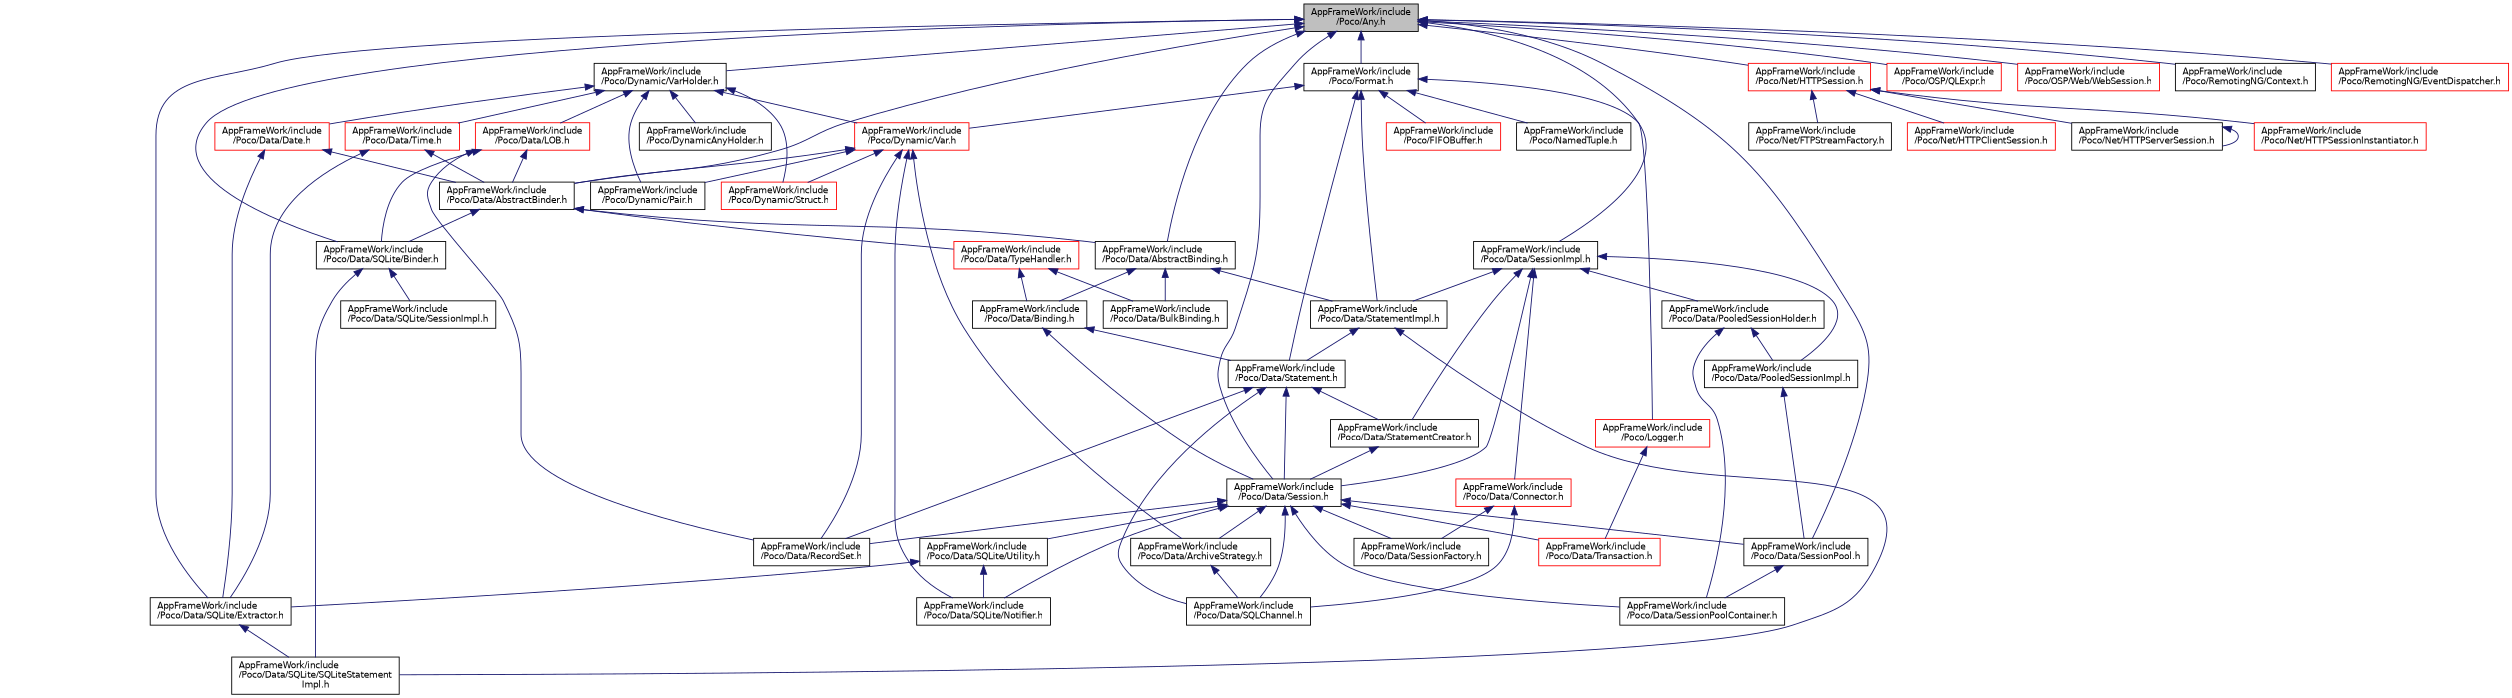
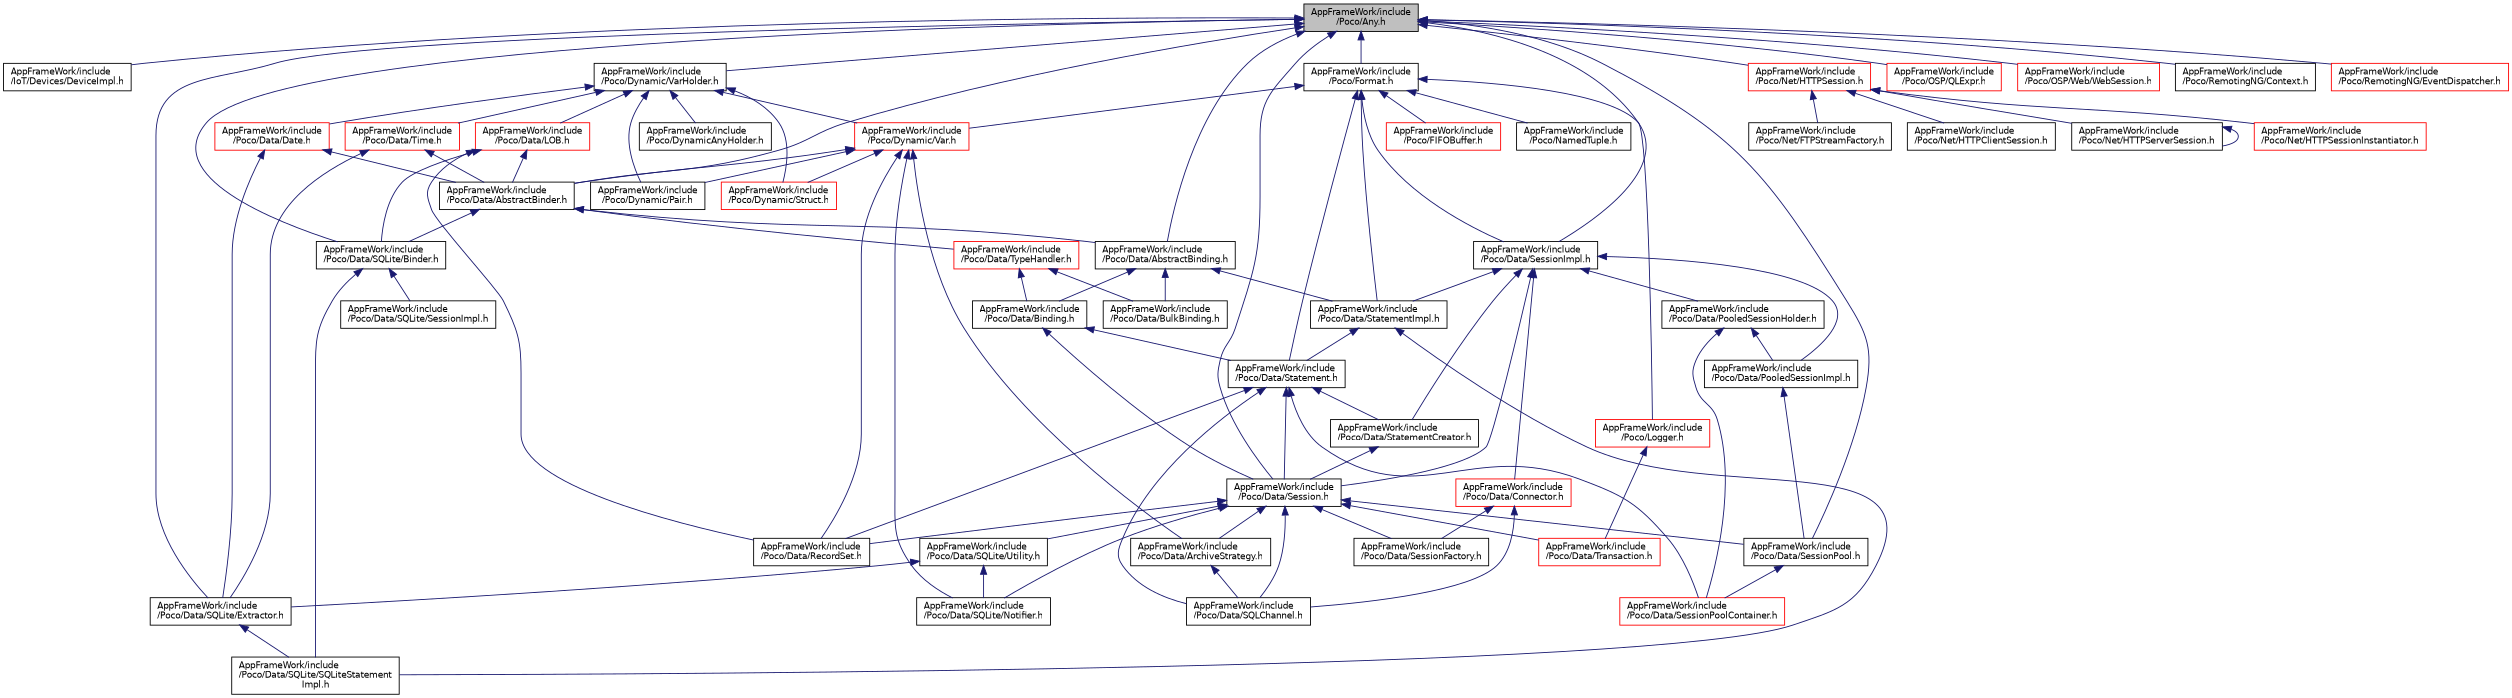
none -> (67, 77)
(1981, 136) -> (1981, 136)
none -> (1414, 188)
(1454, 592) -> (1506, 466)
(1702, 611) -> (1702, 611)
